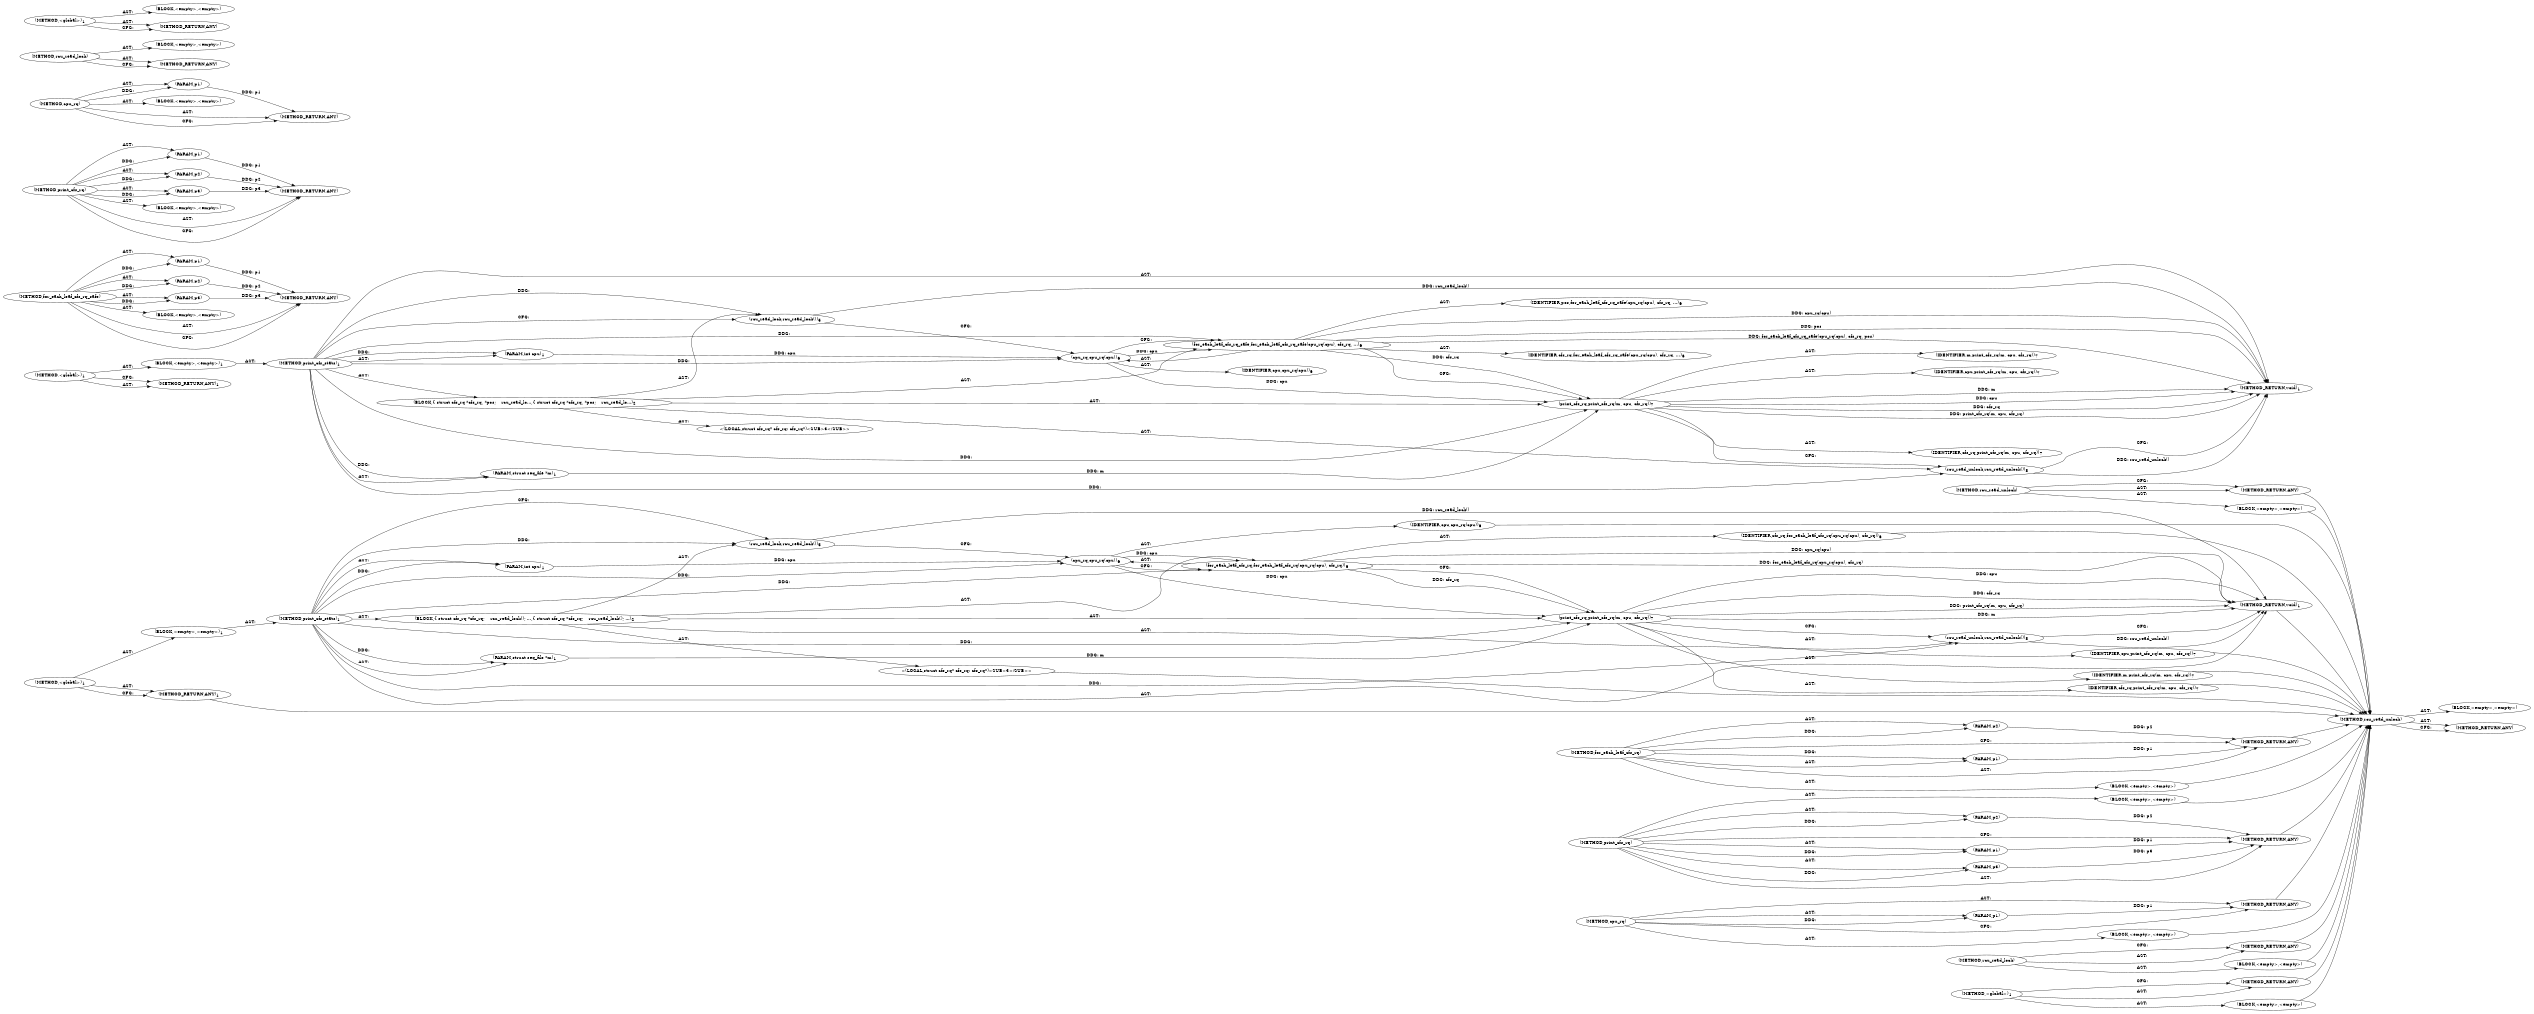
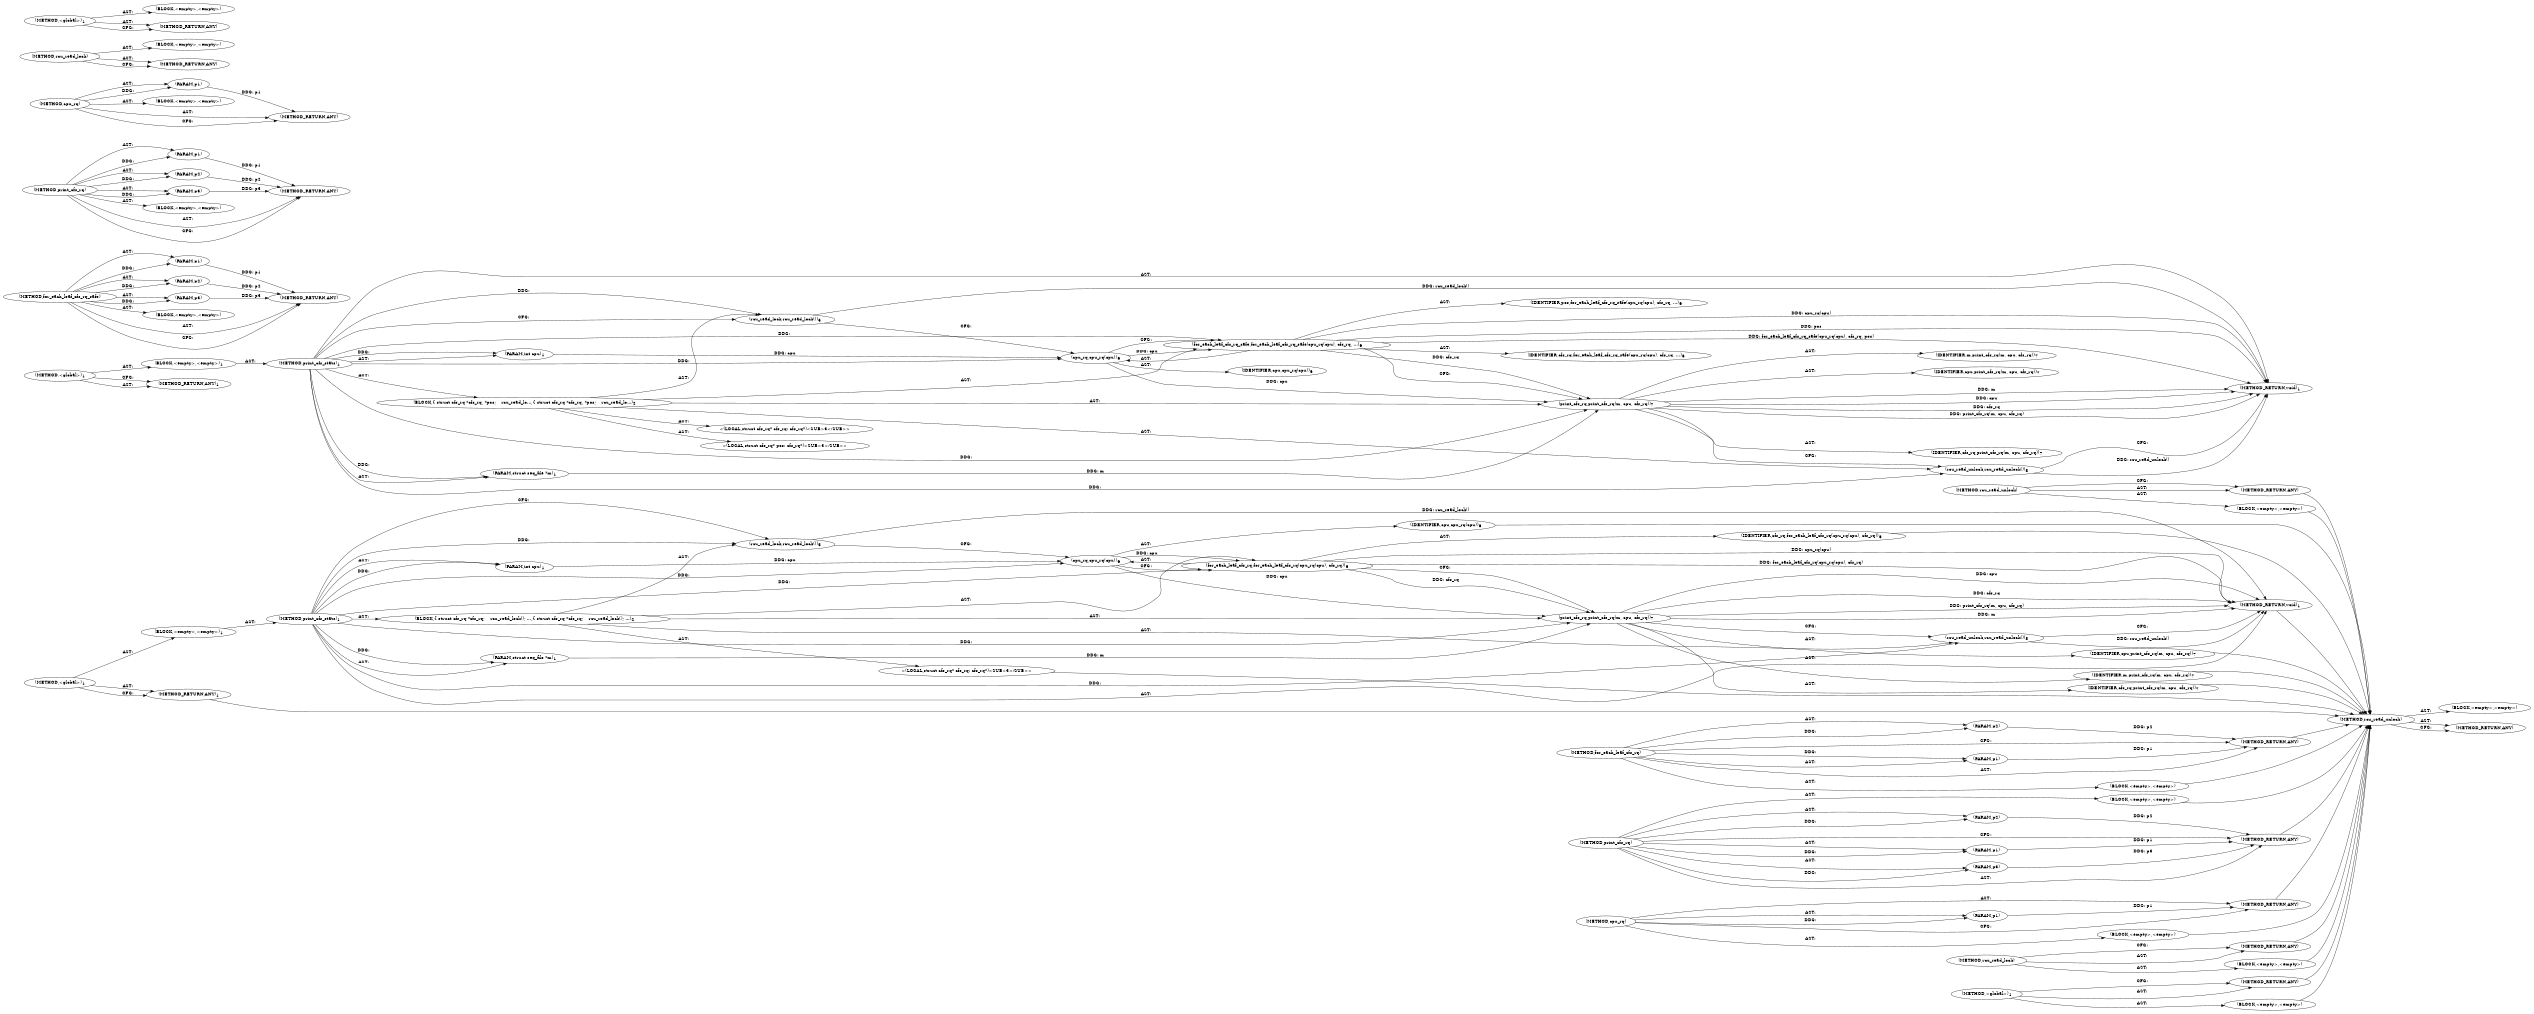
none -> (785, 446)
